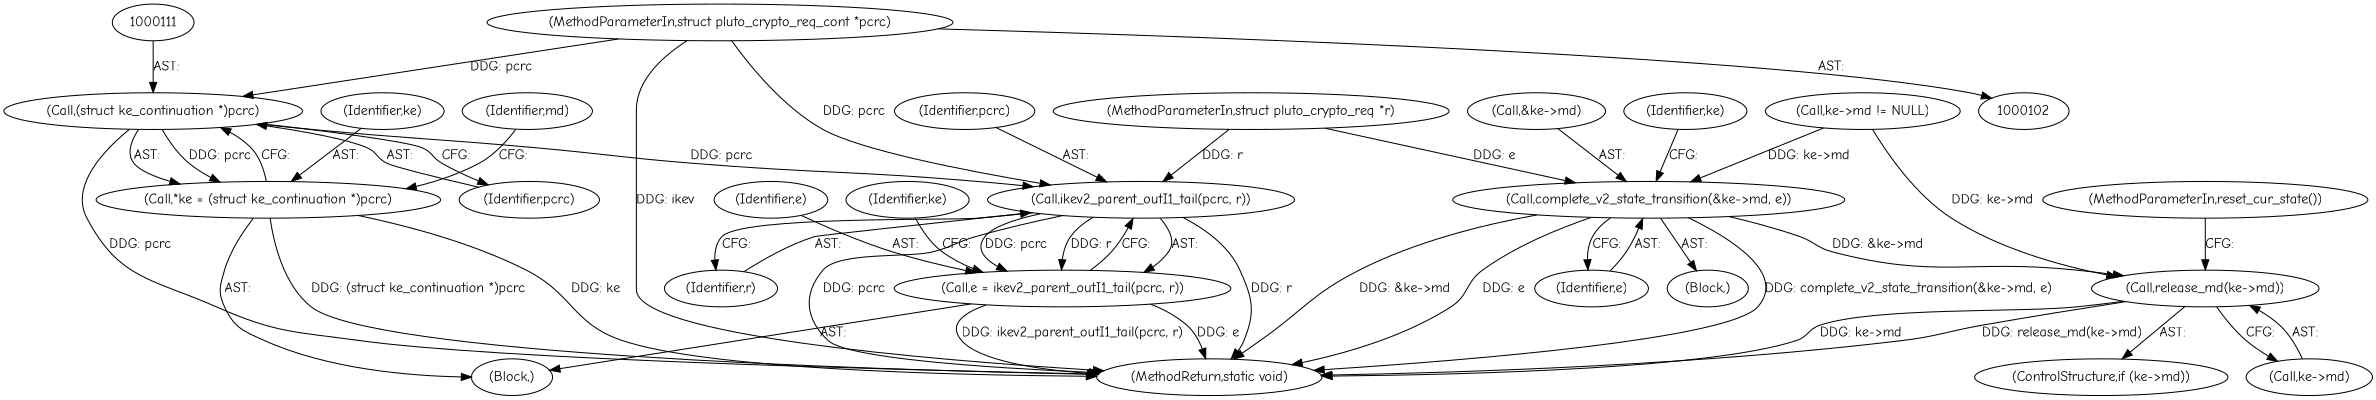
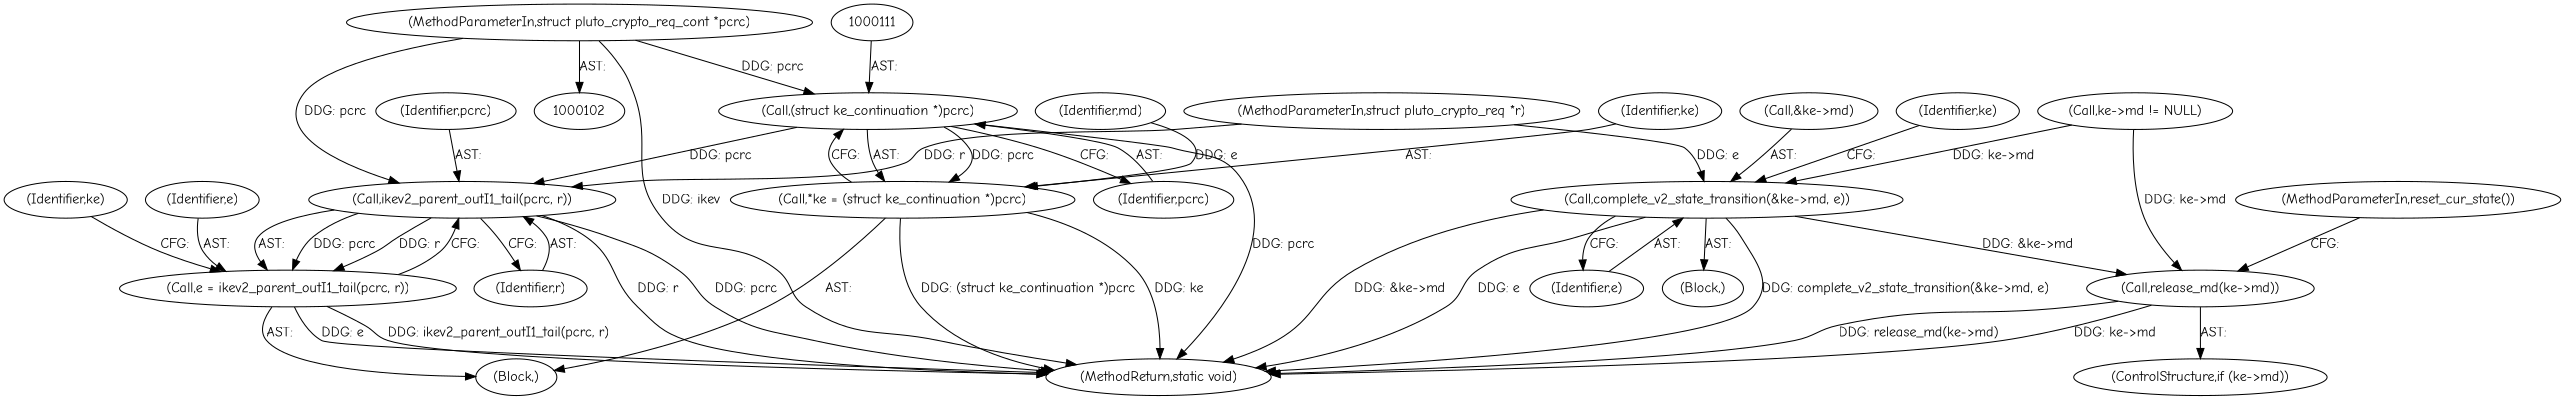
(516, 155) -> (1217, 155)
(2309, 377) -> none
